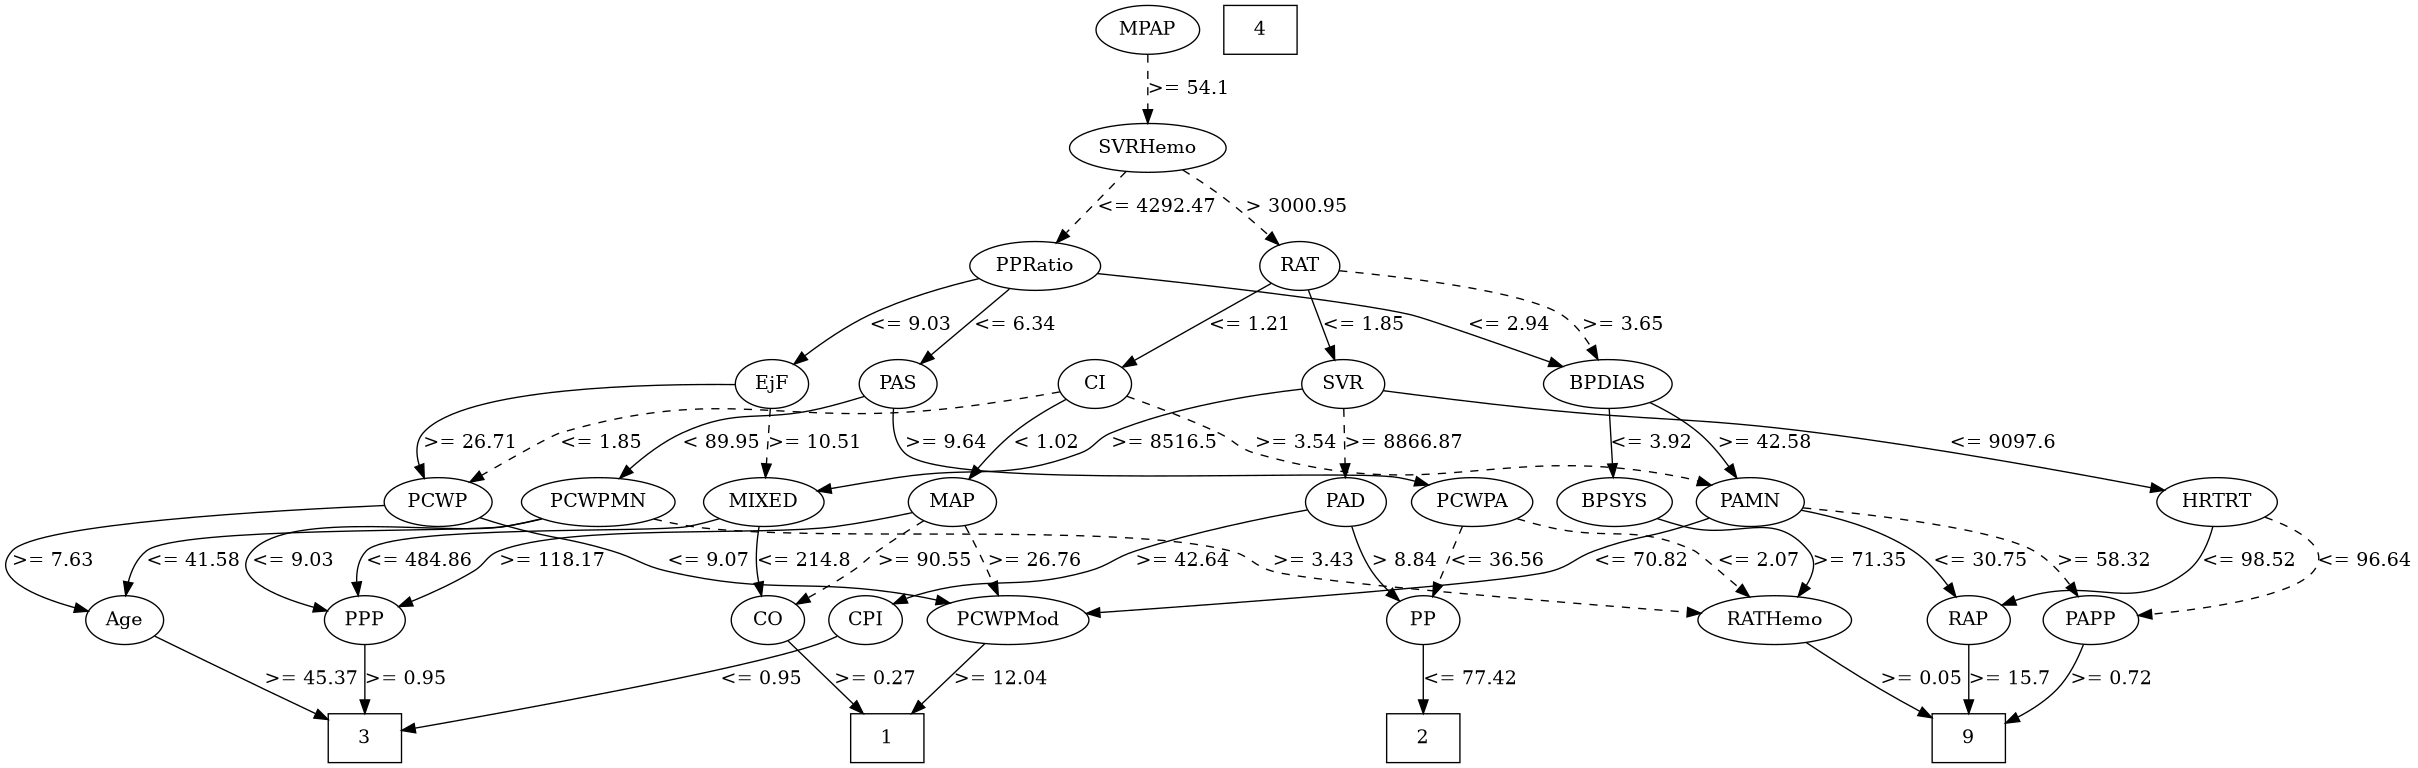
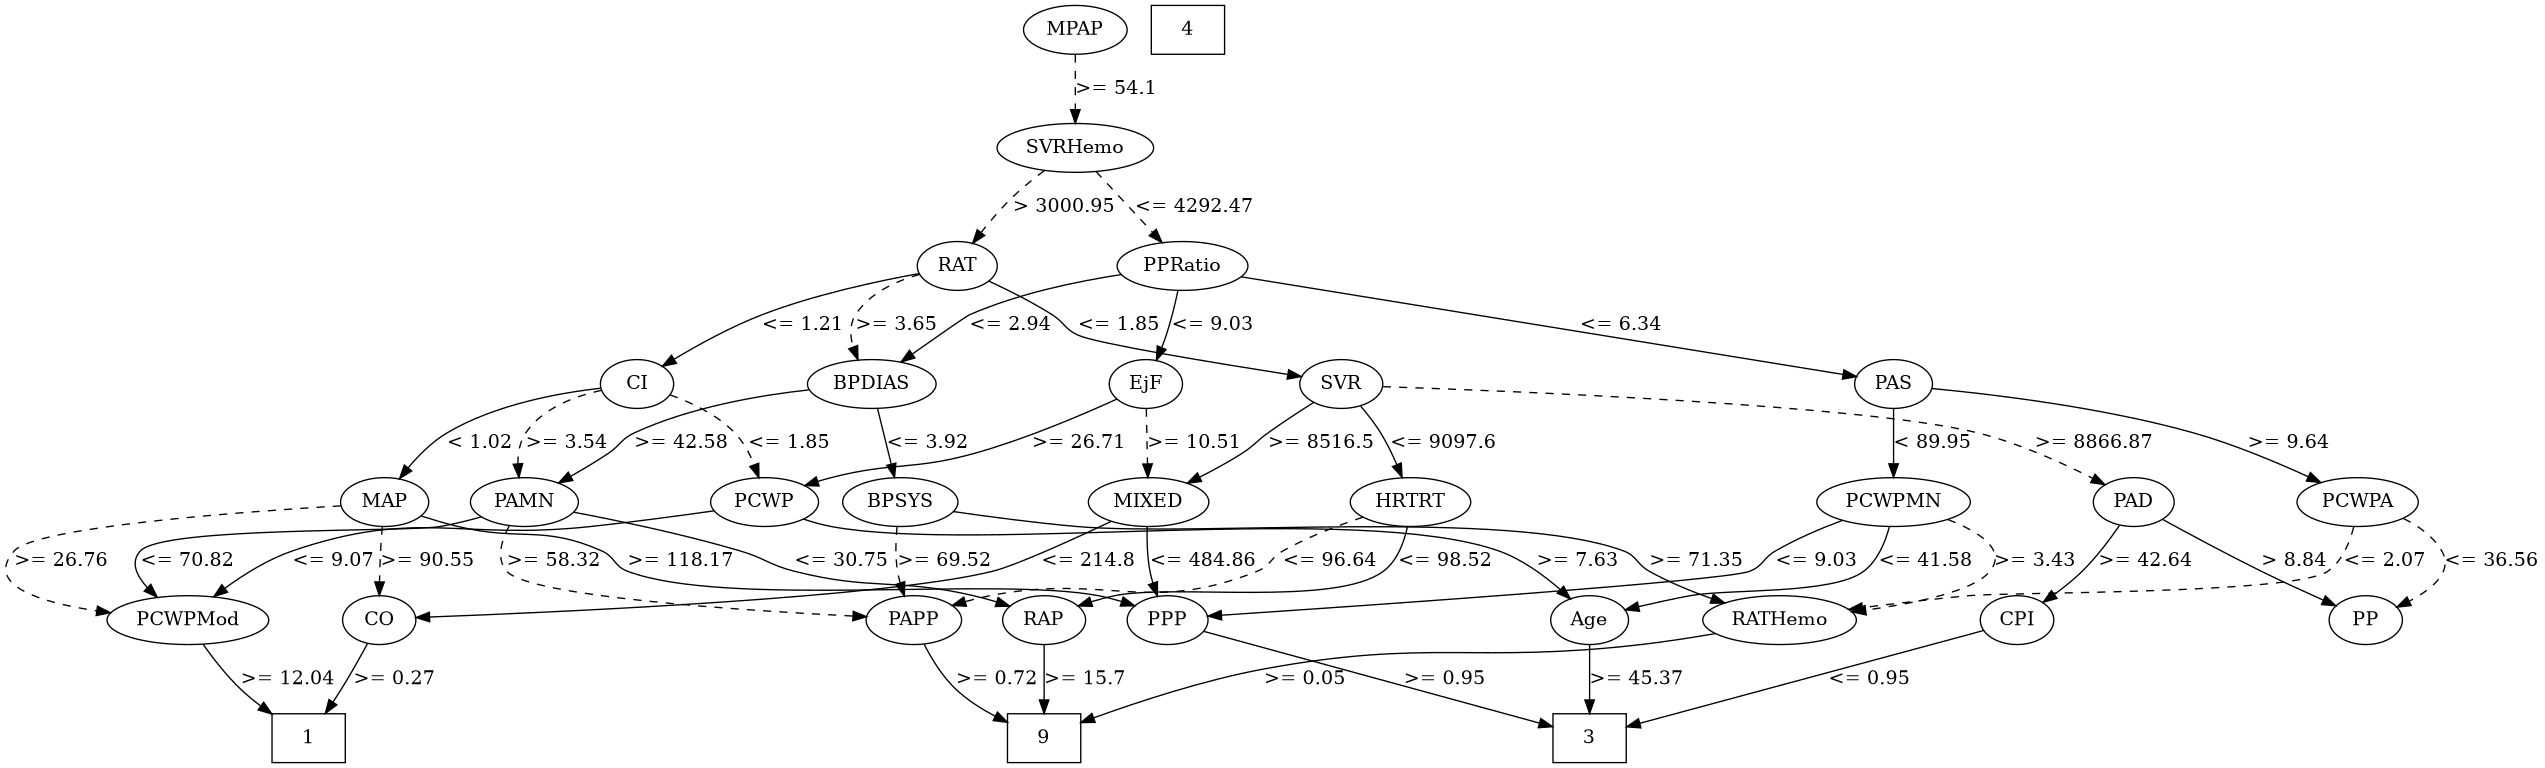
none -> (896, 555)
(1423, 738) -> none
